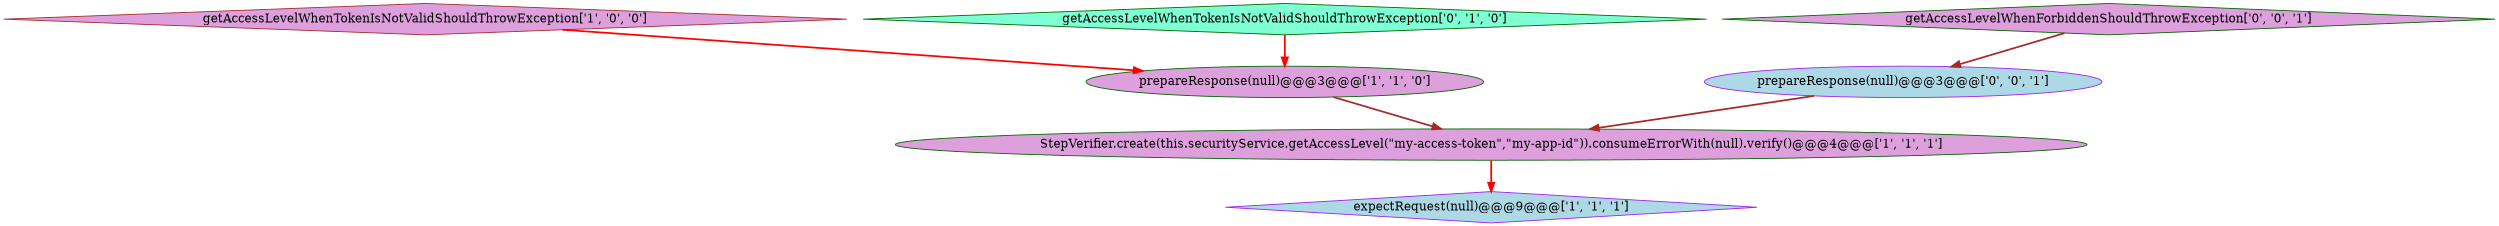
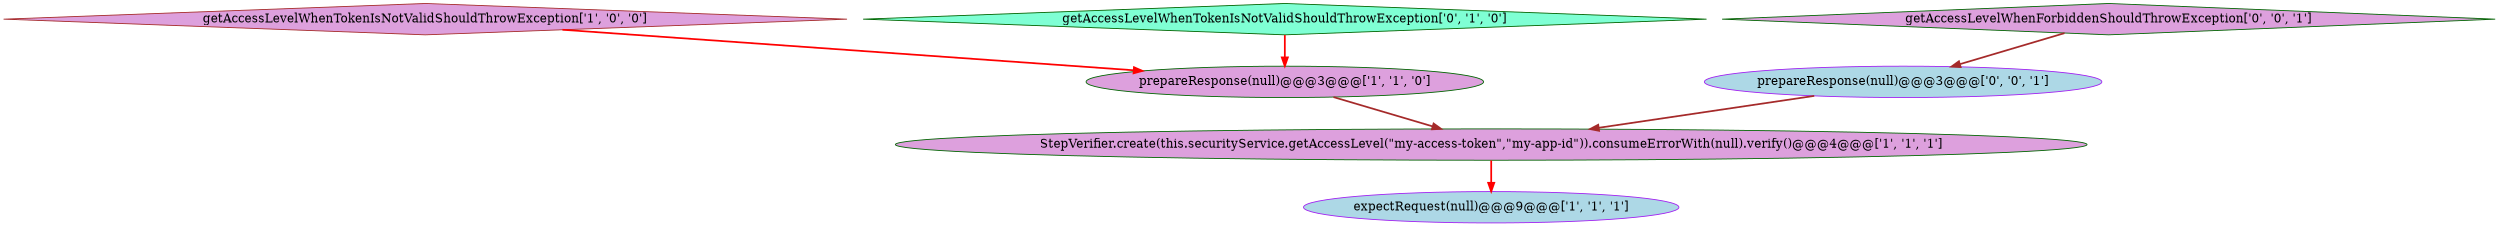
(1491, 207) -> (1491, 207)
